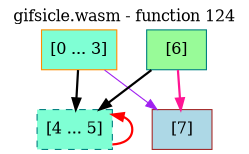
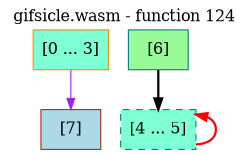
(77, 84) -> none
(179, 84) -> none
